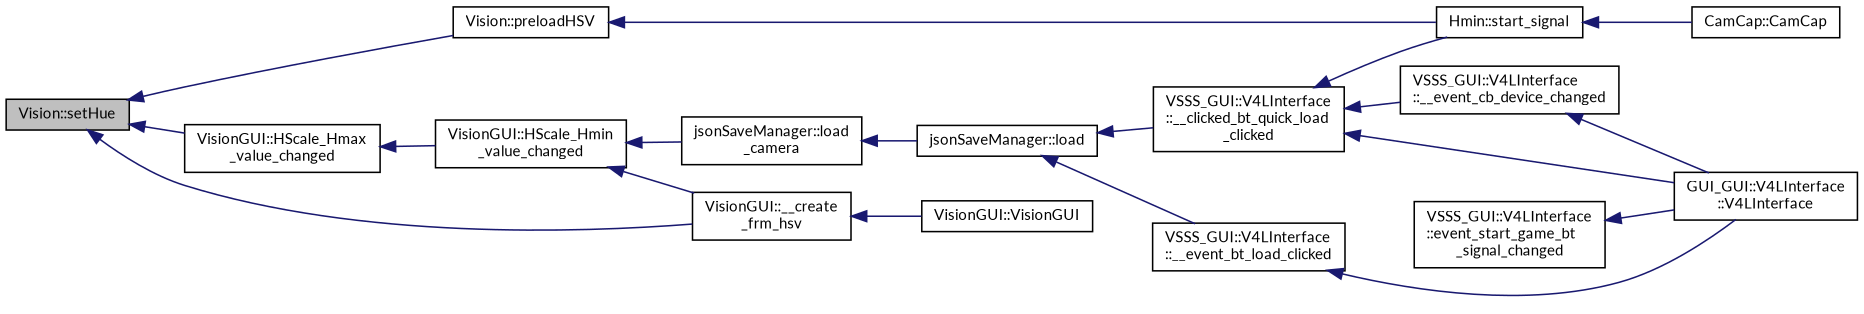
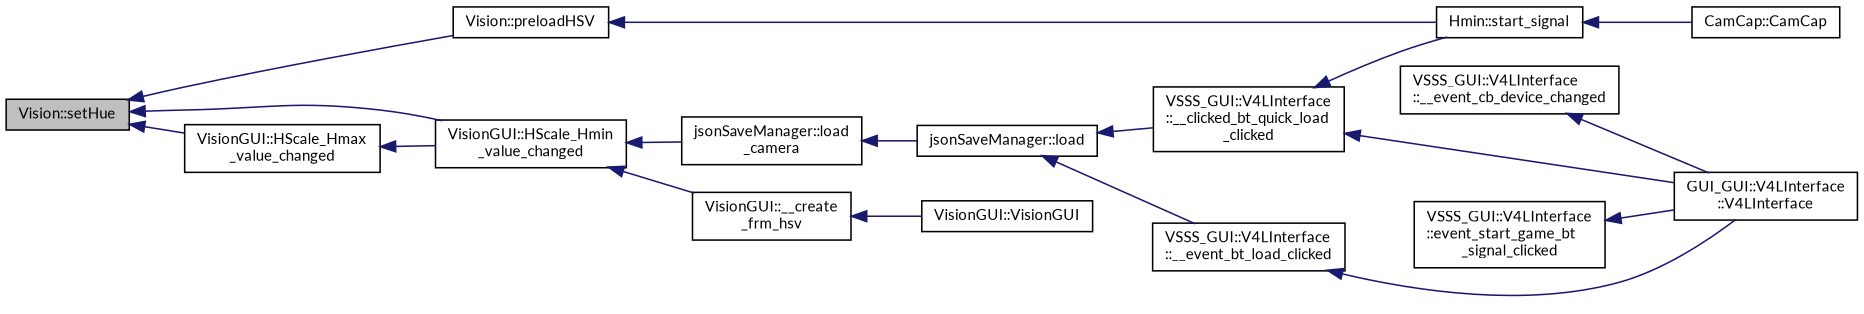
(1380, 105) -> none
(388, 223) -> (294, 106)
(1510, 235) -> (1510, 235)
